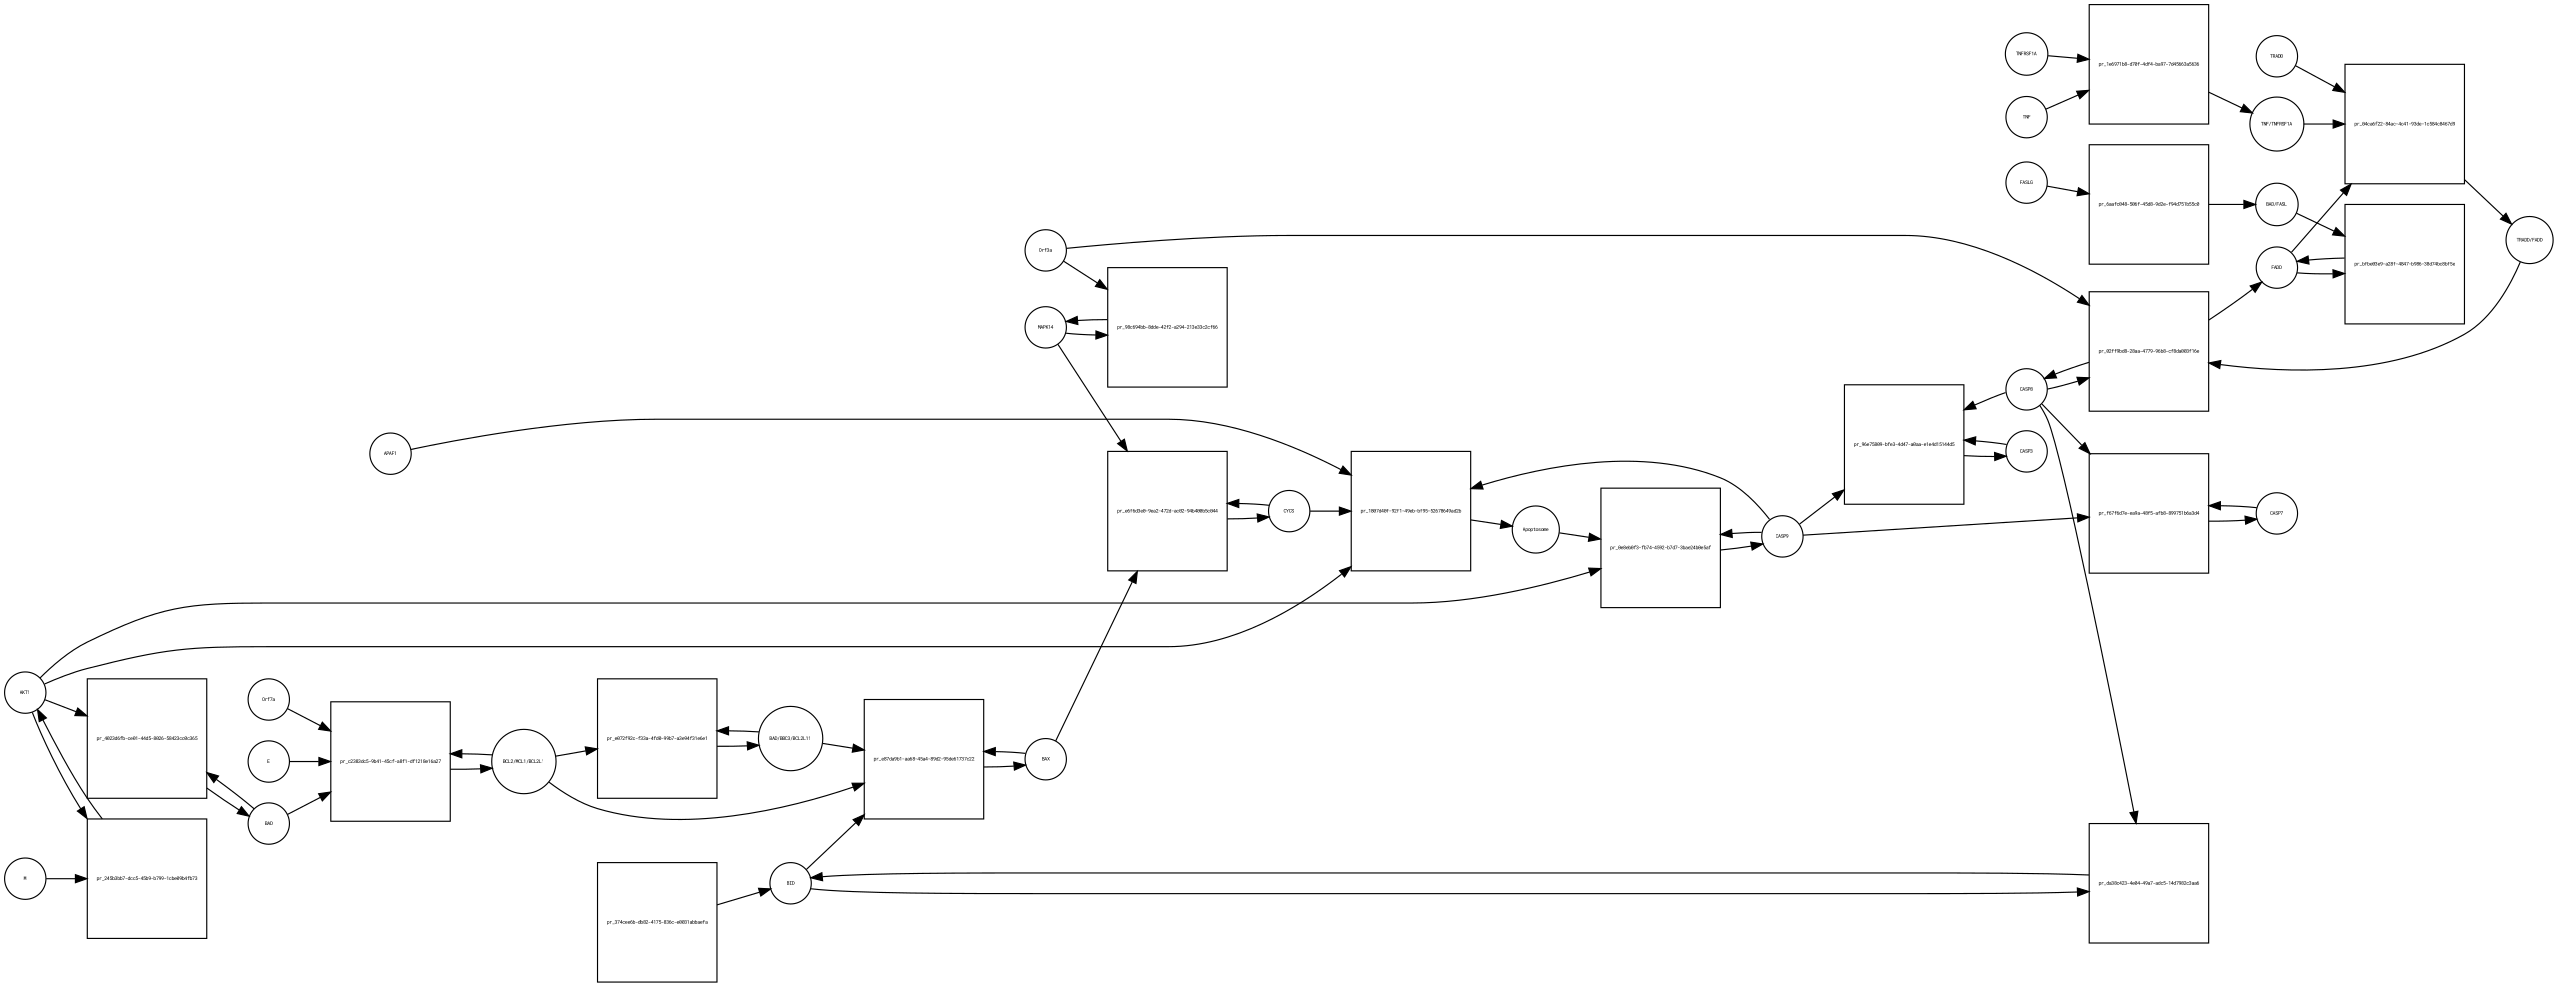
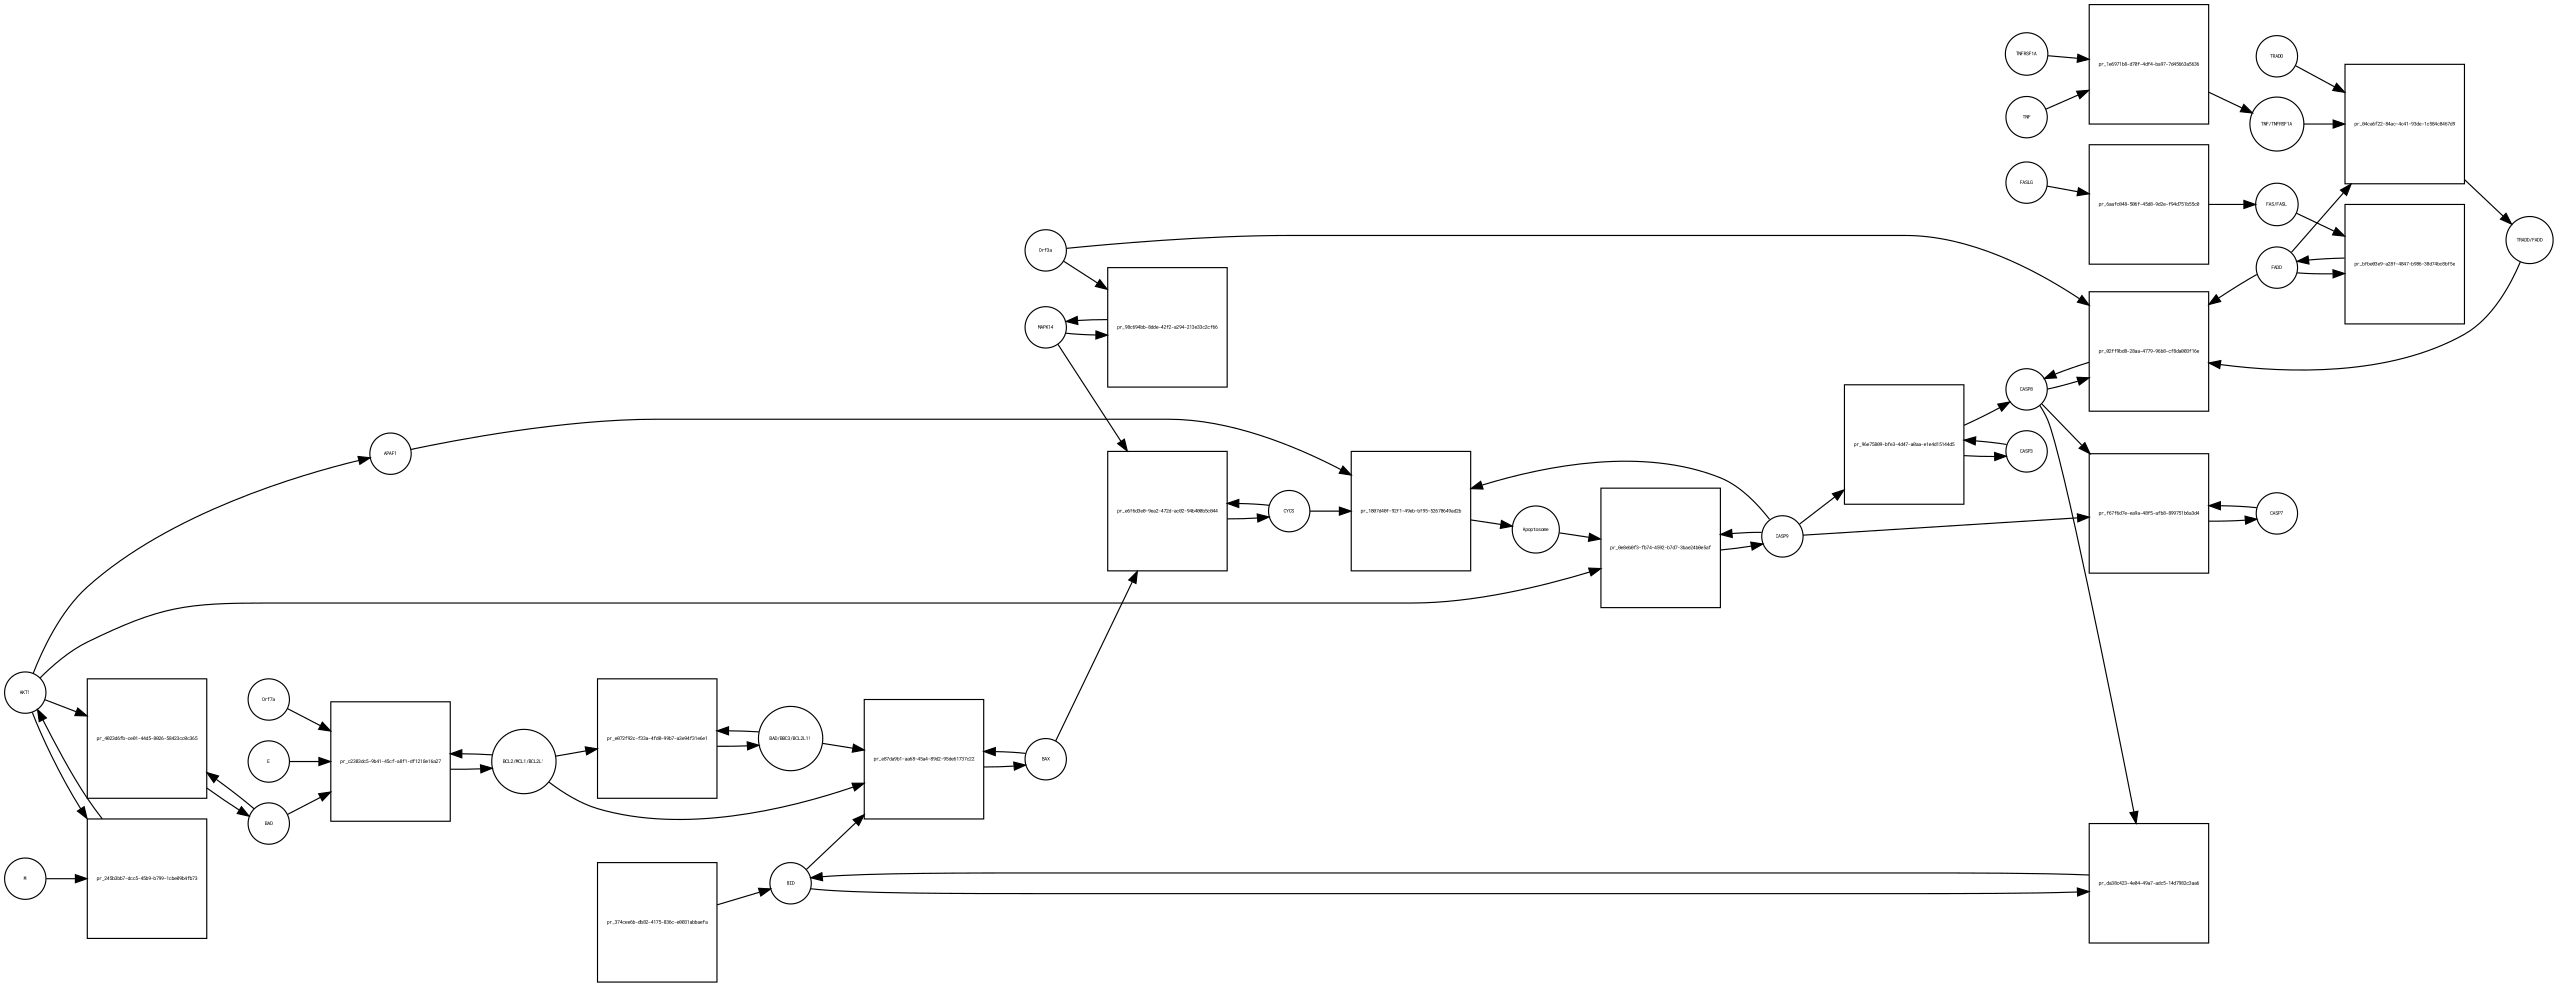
(2277, 204) -> (2277, 204)
(2231, 305) -> (2238, 286)
(1990, 399) -> (1982, 417)
(700, 647) -> (169, 531)
